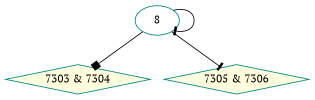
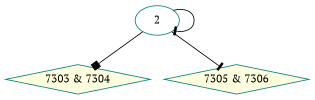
(157, 20) -> (157, 20)
